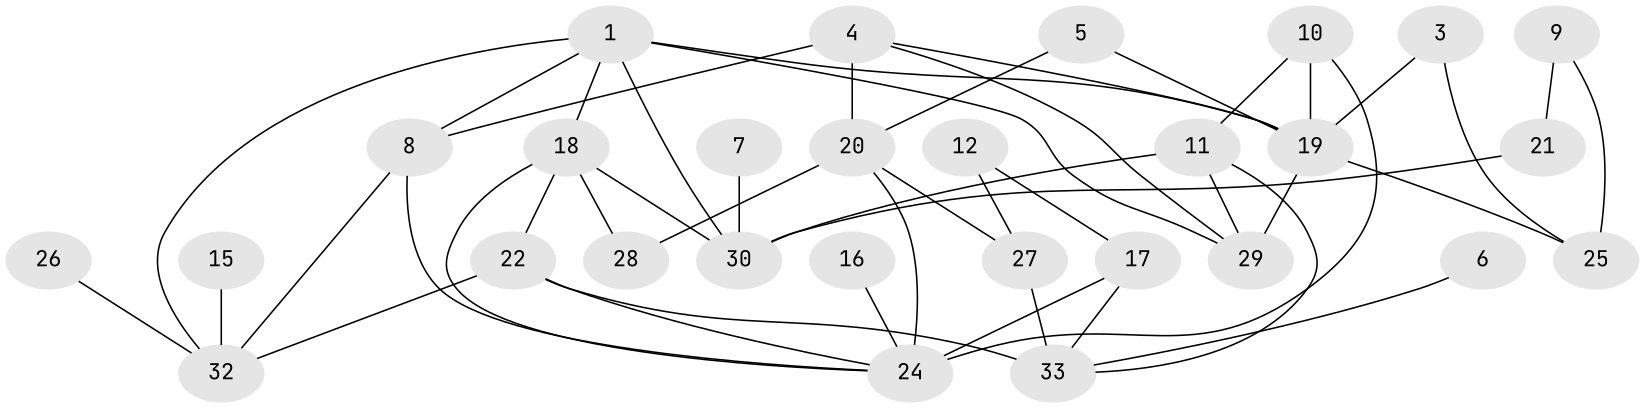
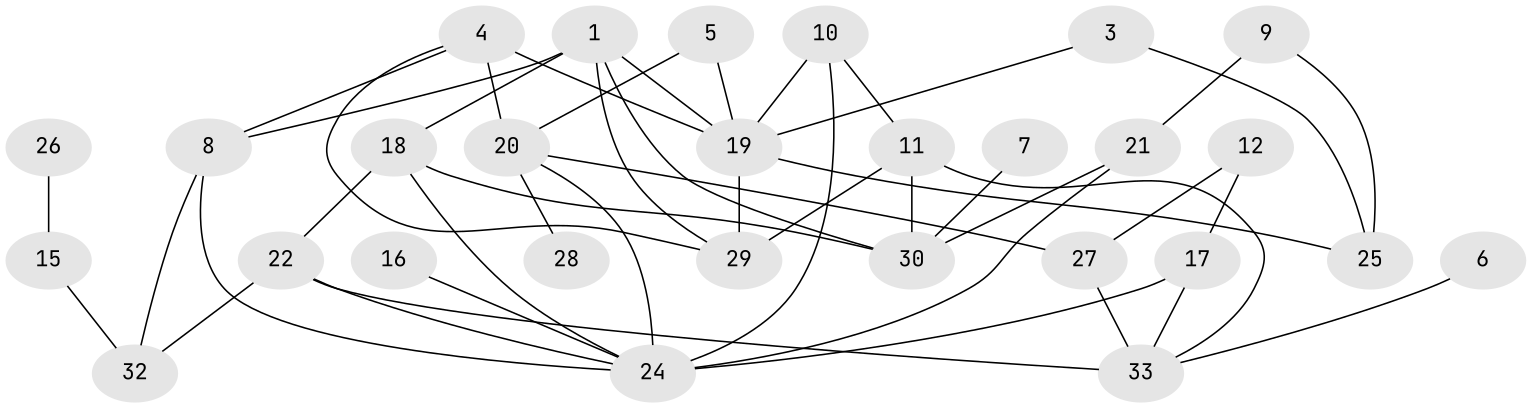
(286, 120) -> none
(596, 204) -> none
none -> (923, 310)
(135, 317) -> (49, 204)
